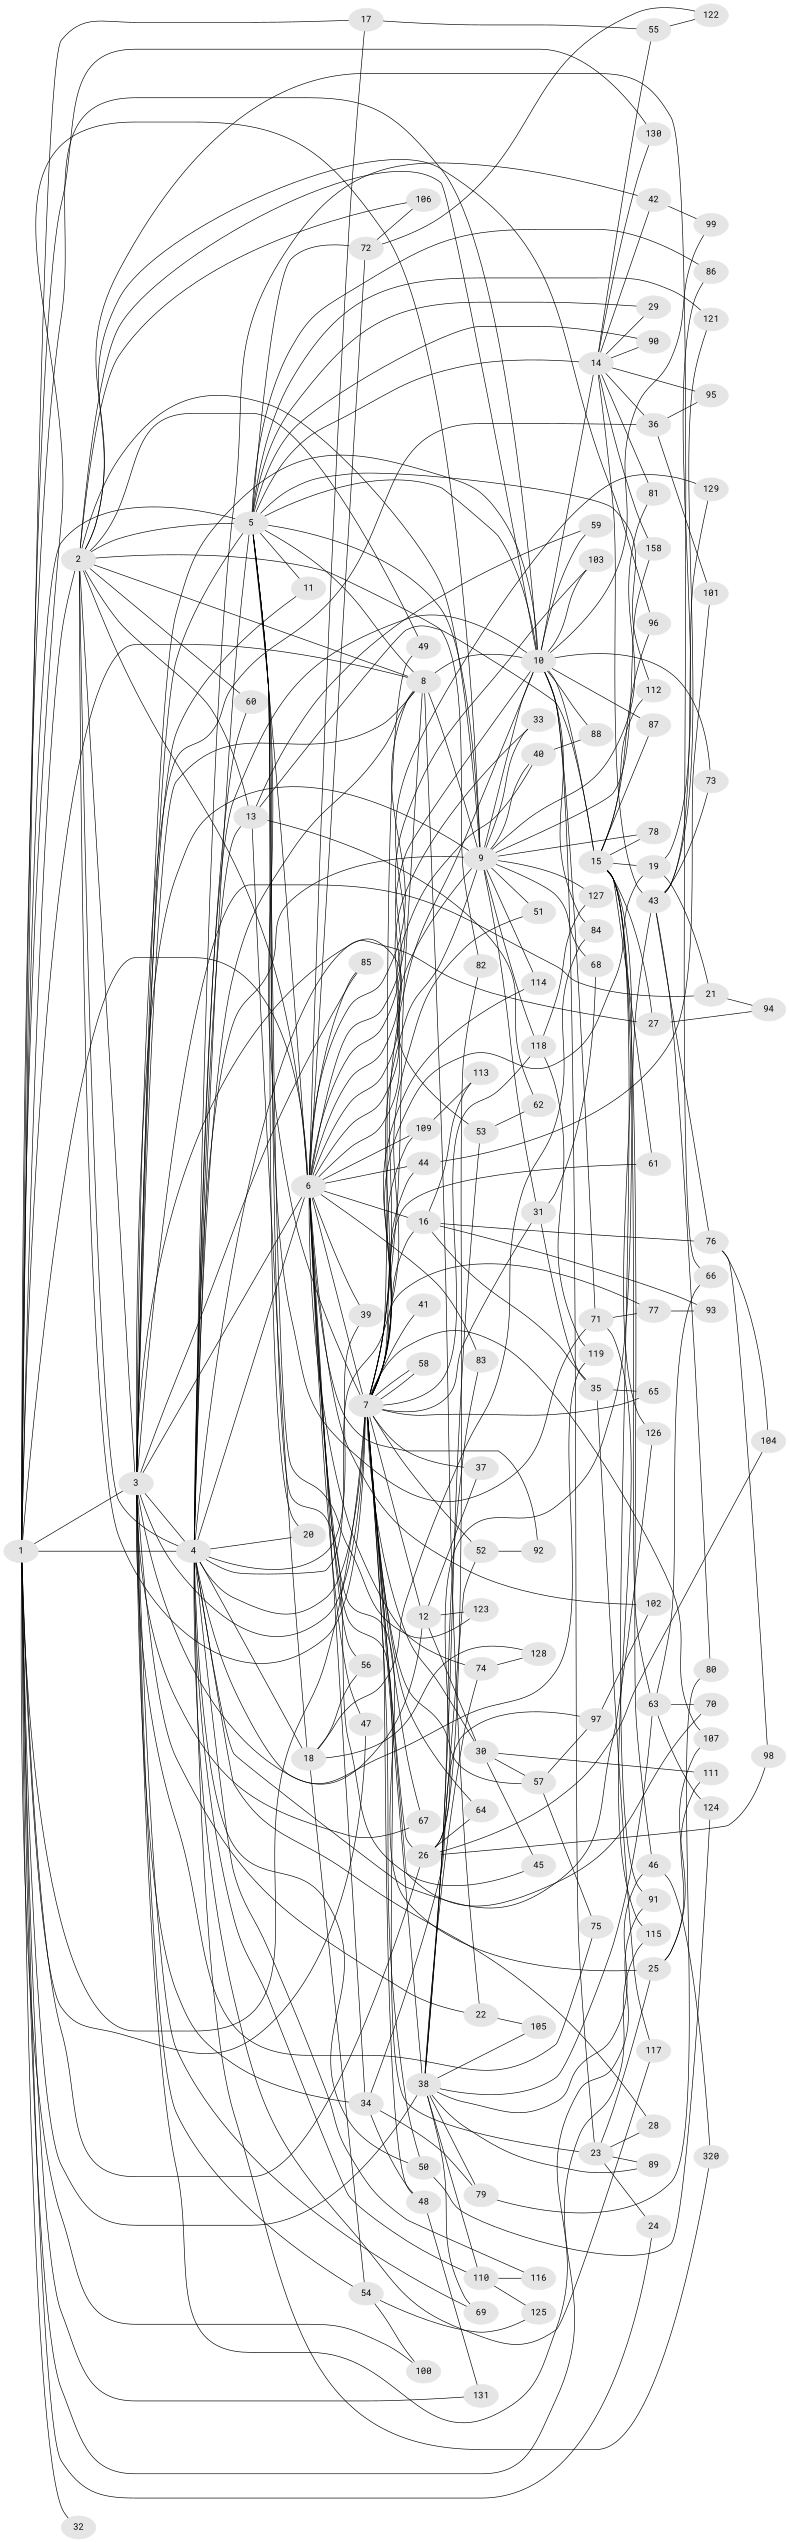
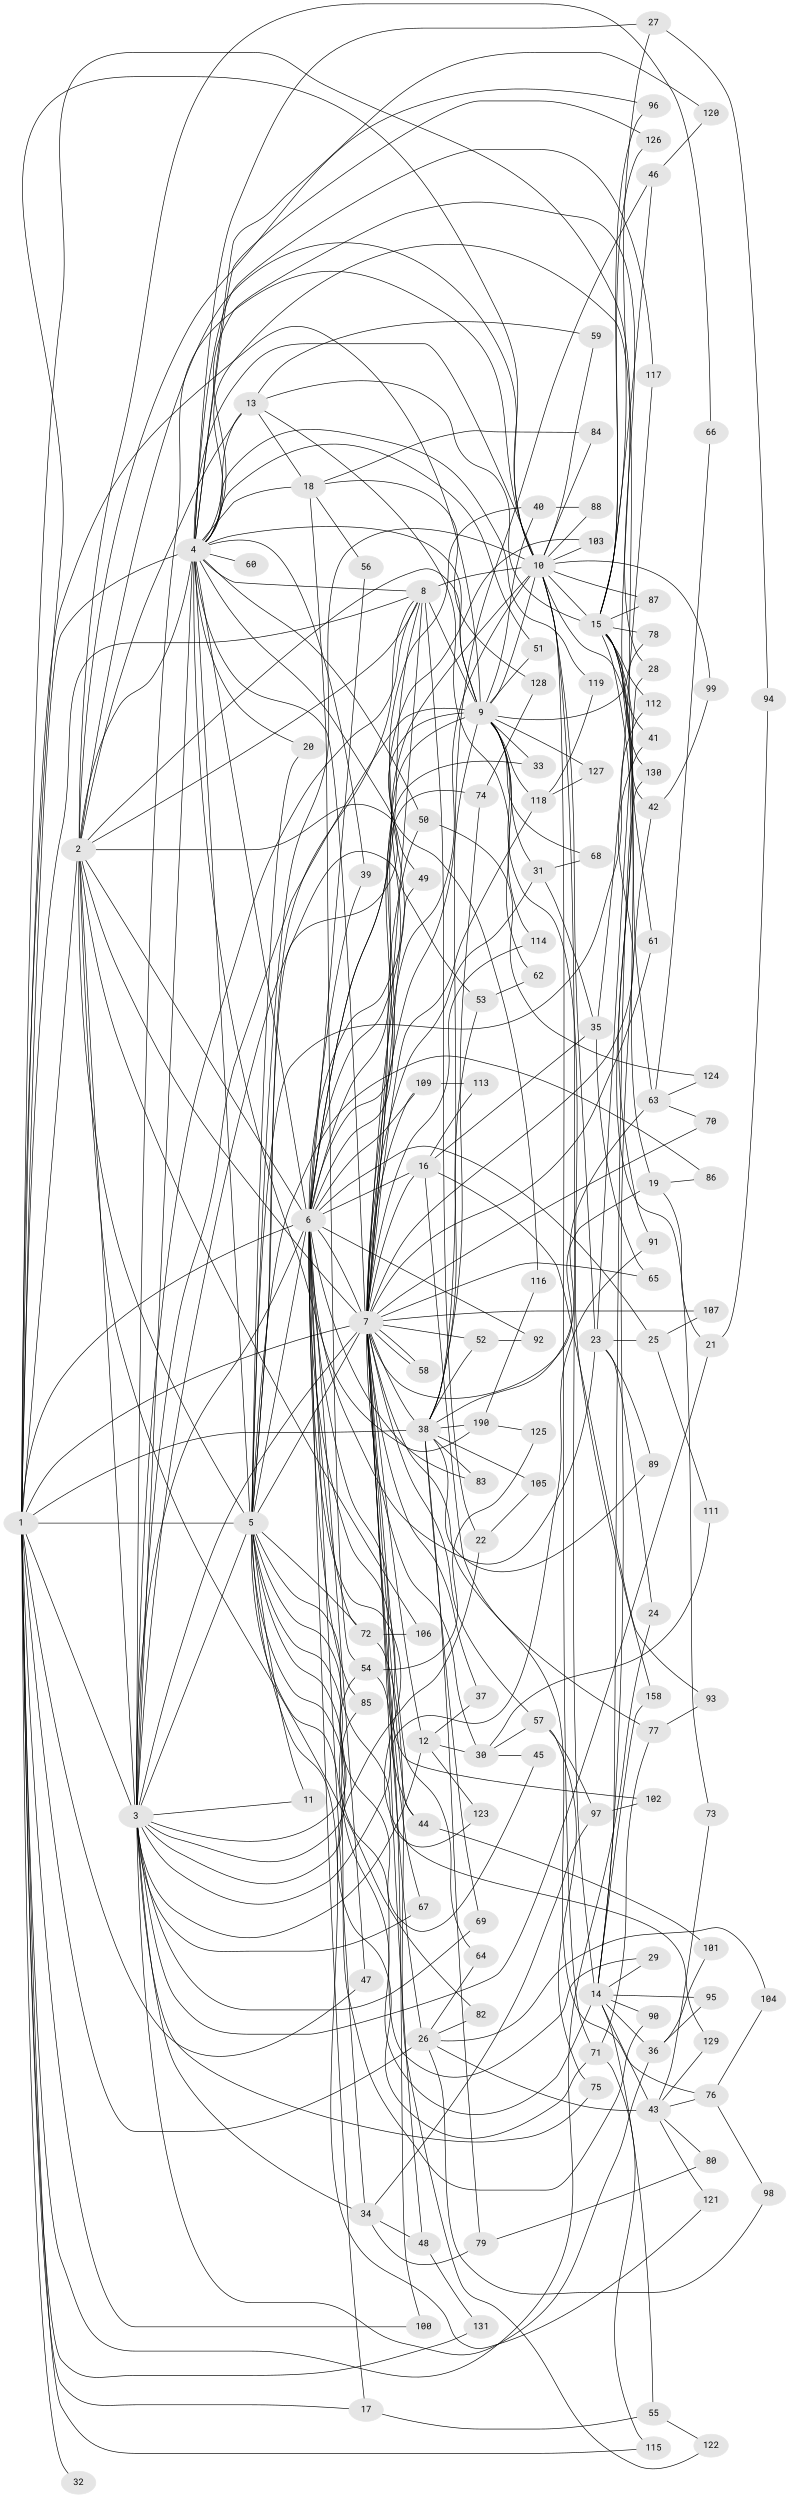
(654, 494) -> none
(165, 631) -> none
none -> (624, 682)
(711, 2157) -> (711, 114)
(481, 2278) -> (481, 1423)
